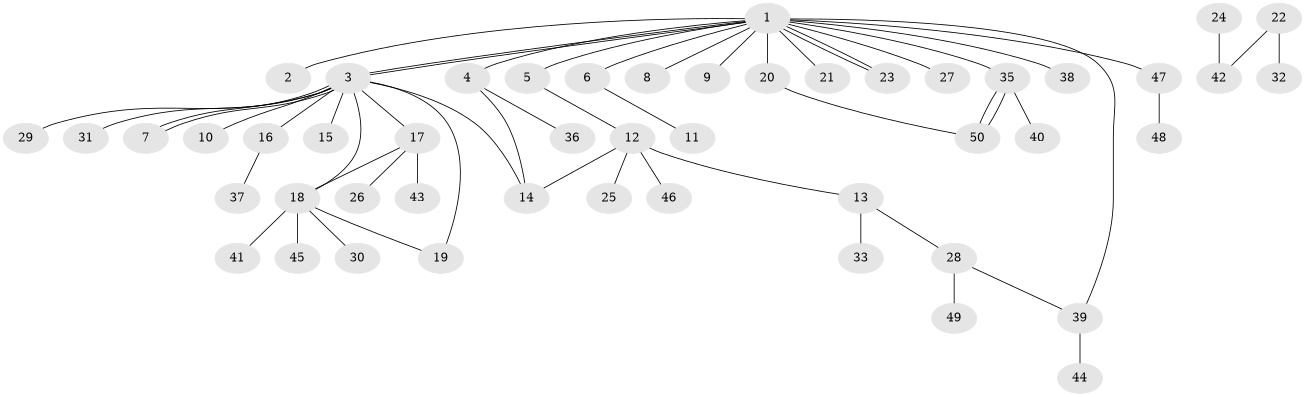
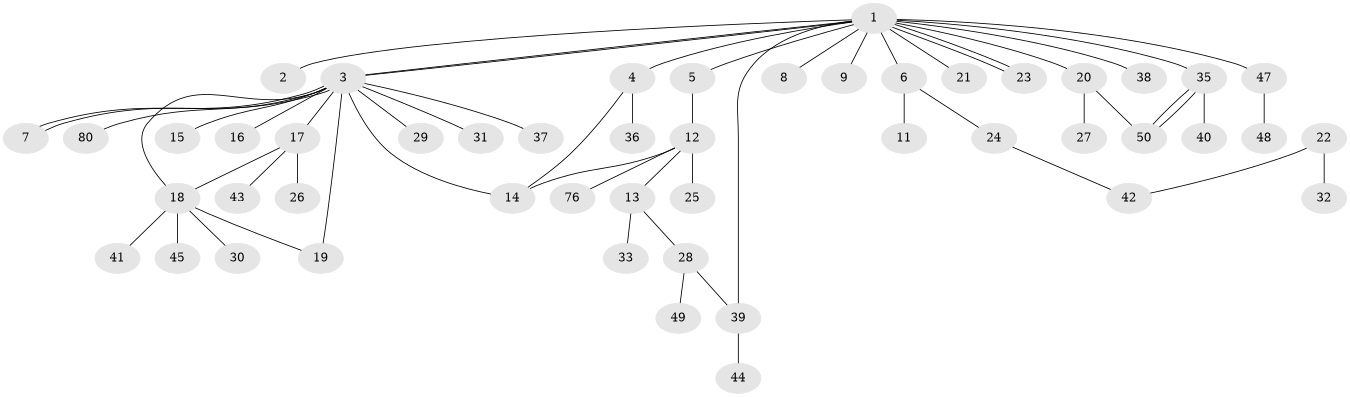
(860, 44) -> (1084, 108)
none -> (949, 108)
(206, 138) -> (86, 138)
(252, 168) -> (445, 103)
(669, 198) -> (572, 198)
